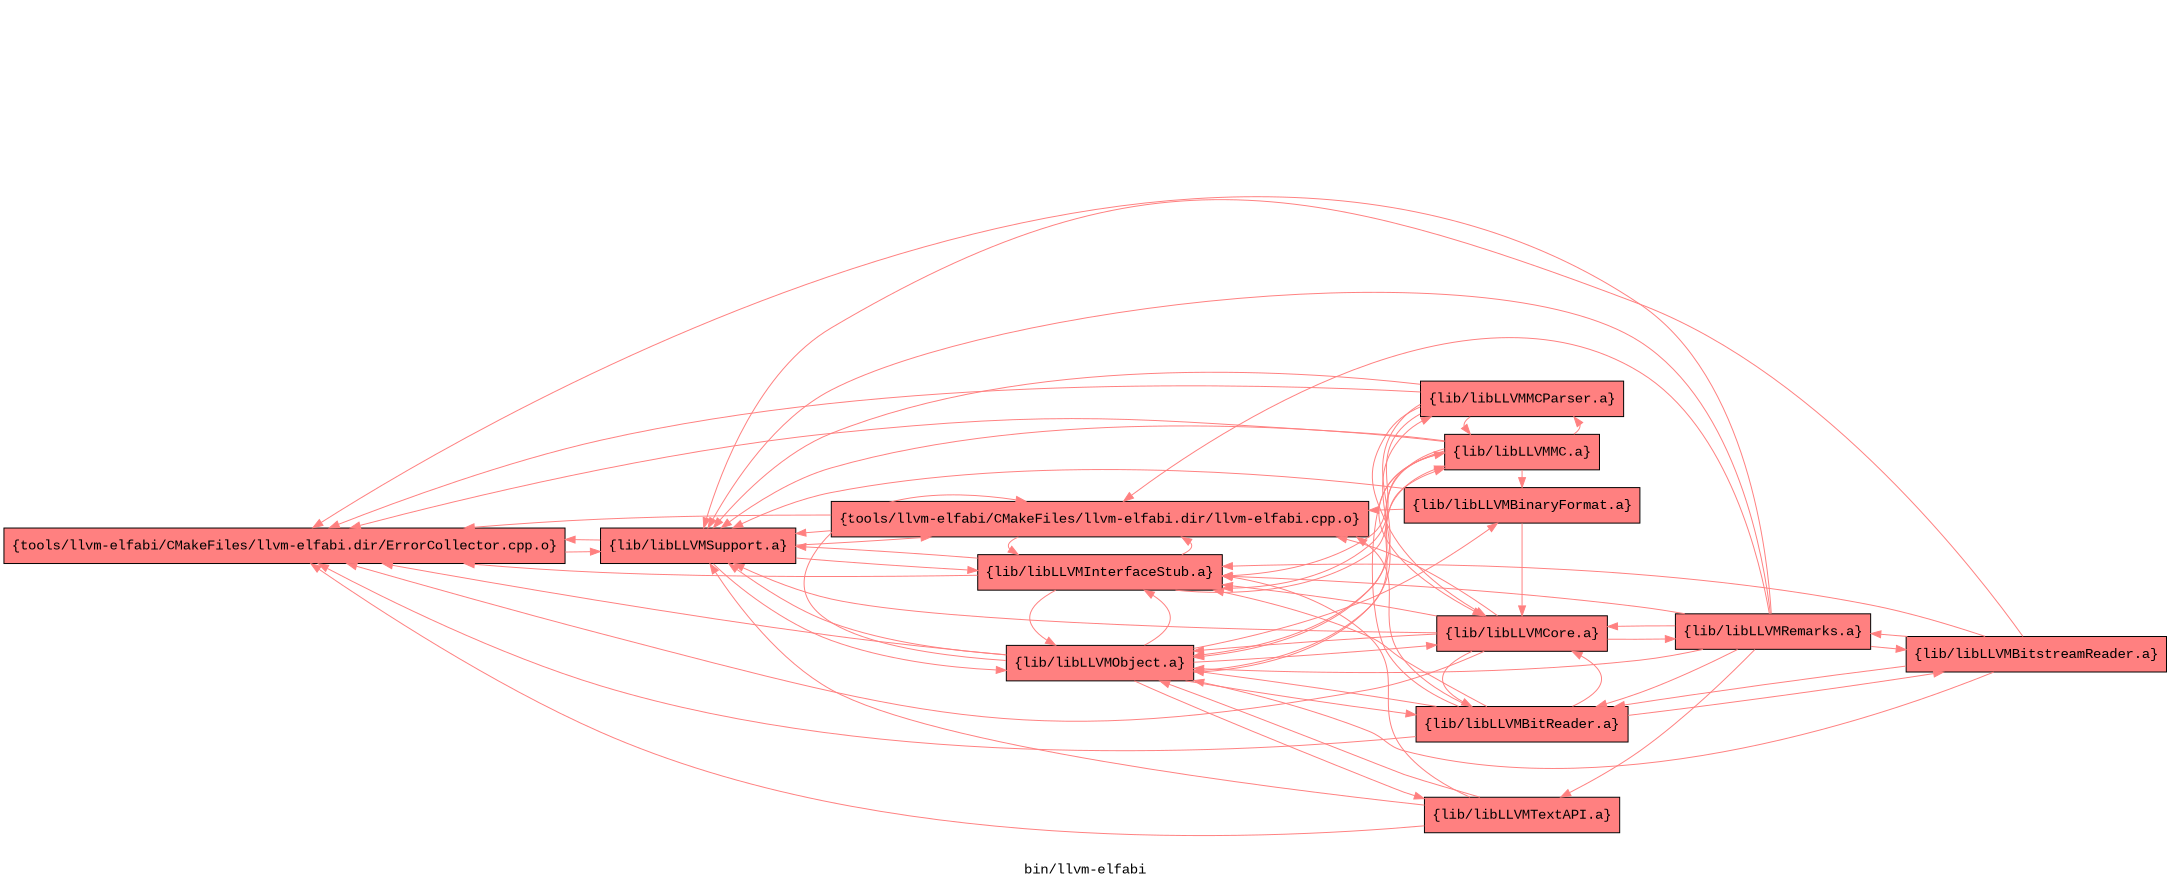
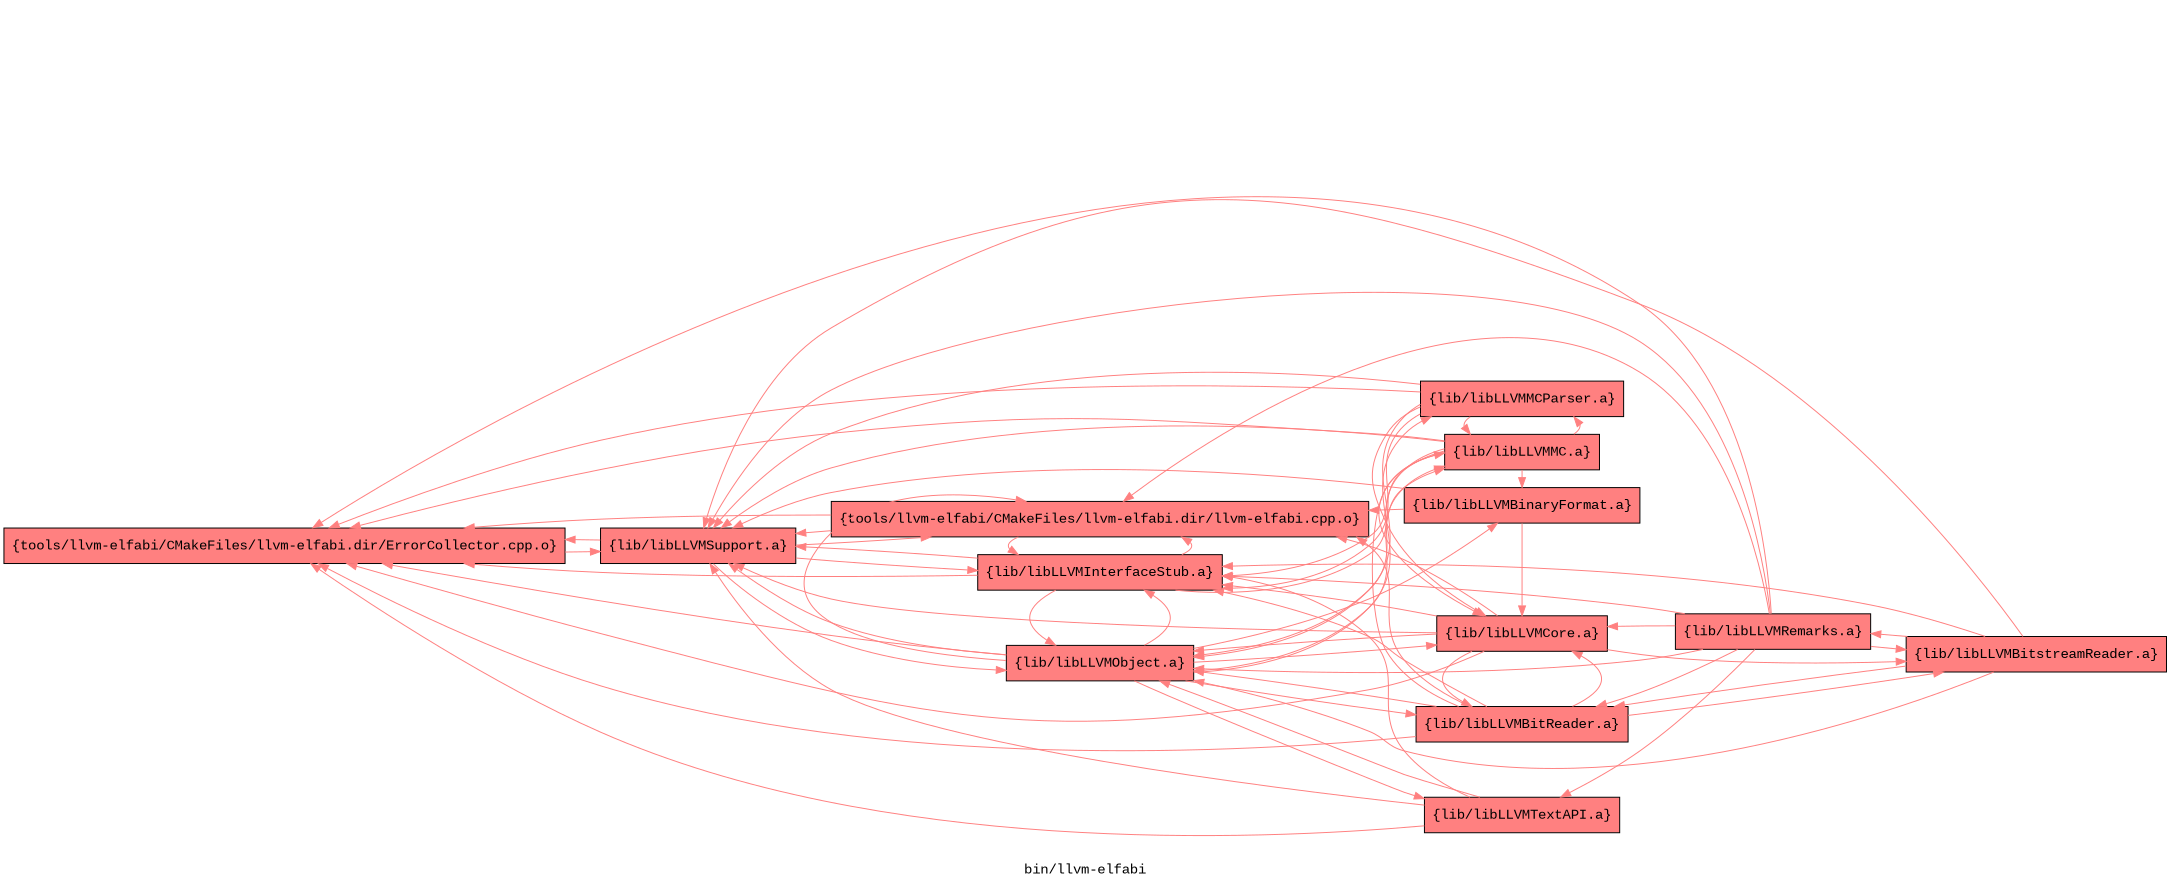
(1636, 639) -> (1751, 662)
